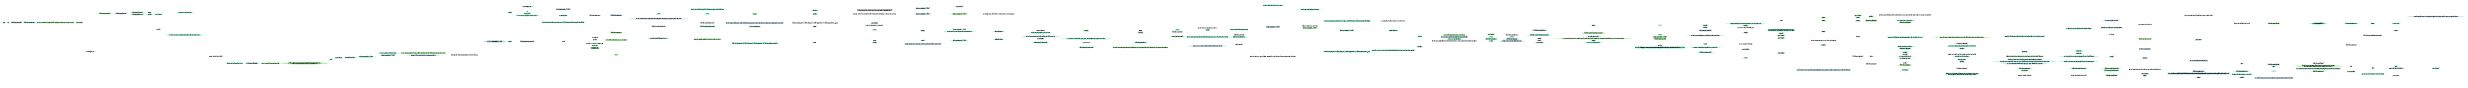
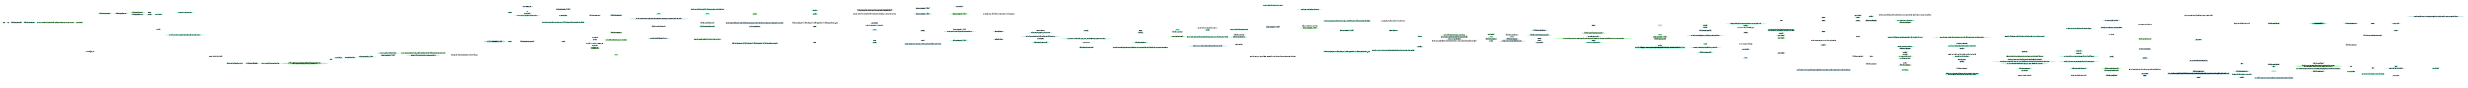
(563, 42) -> (563, 42)
